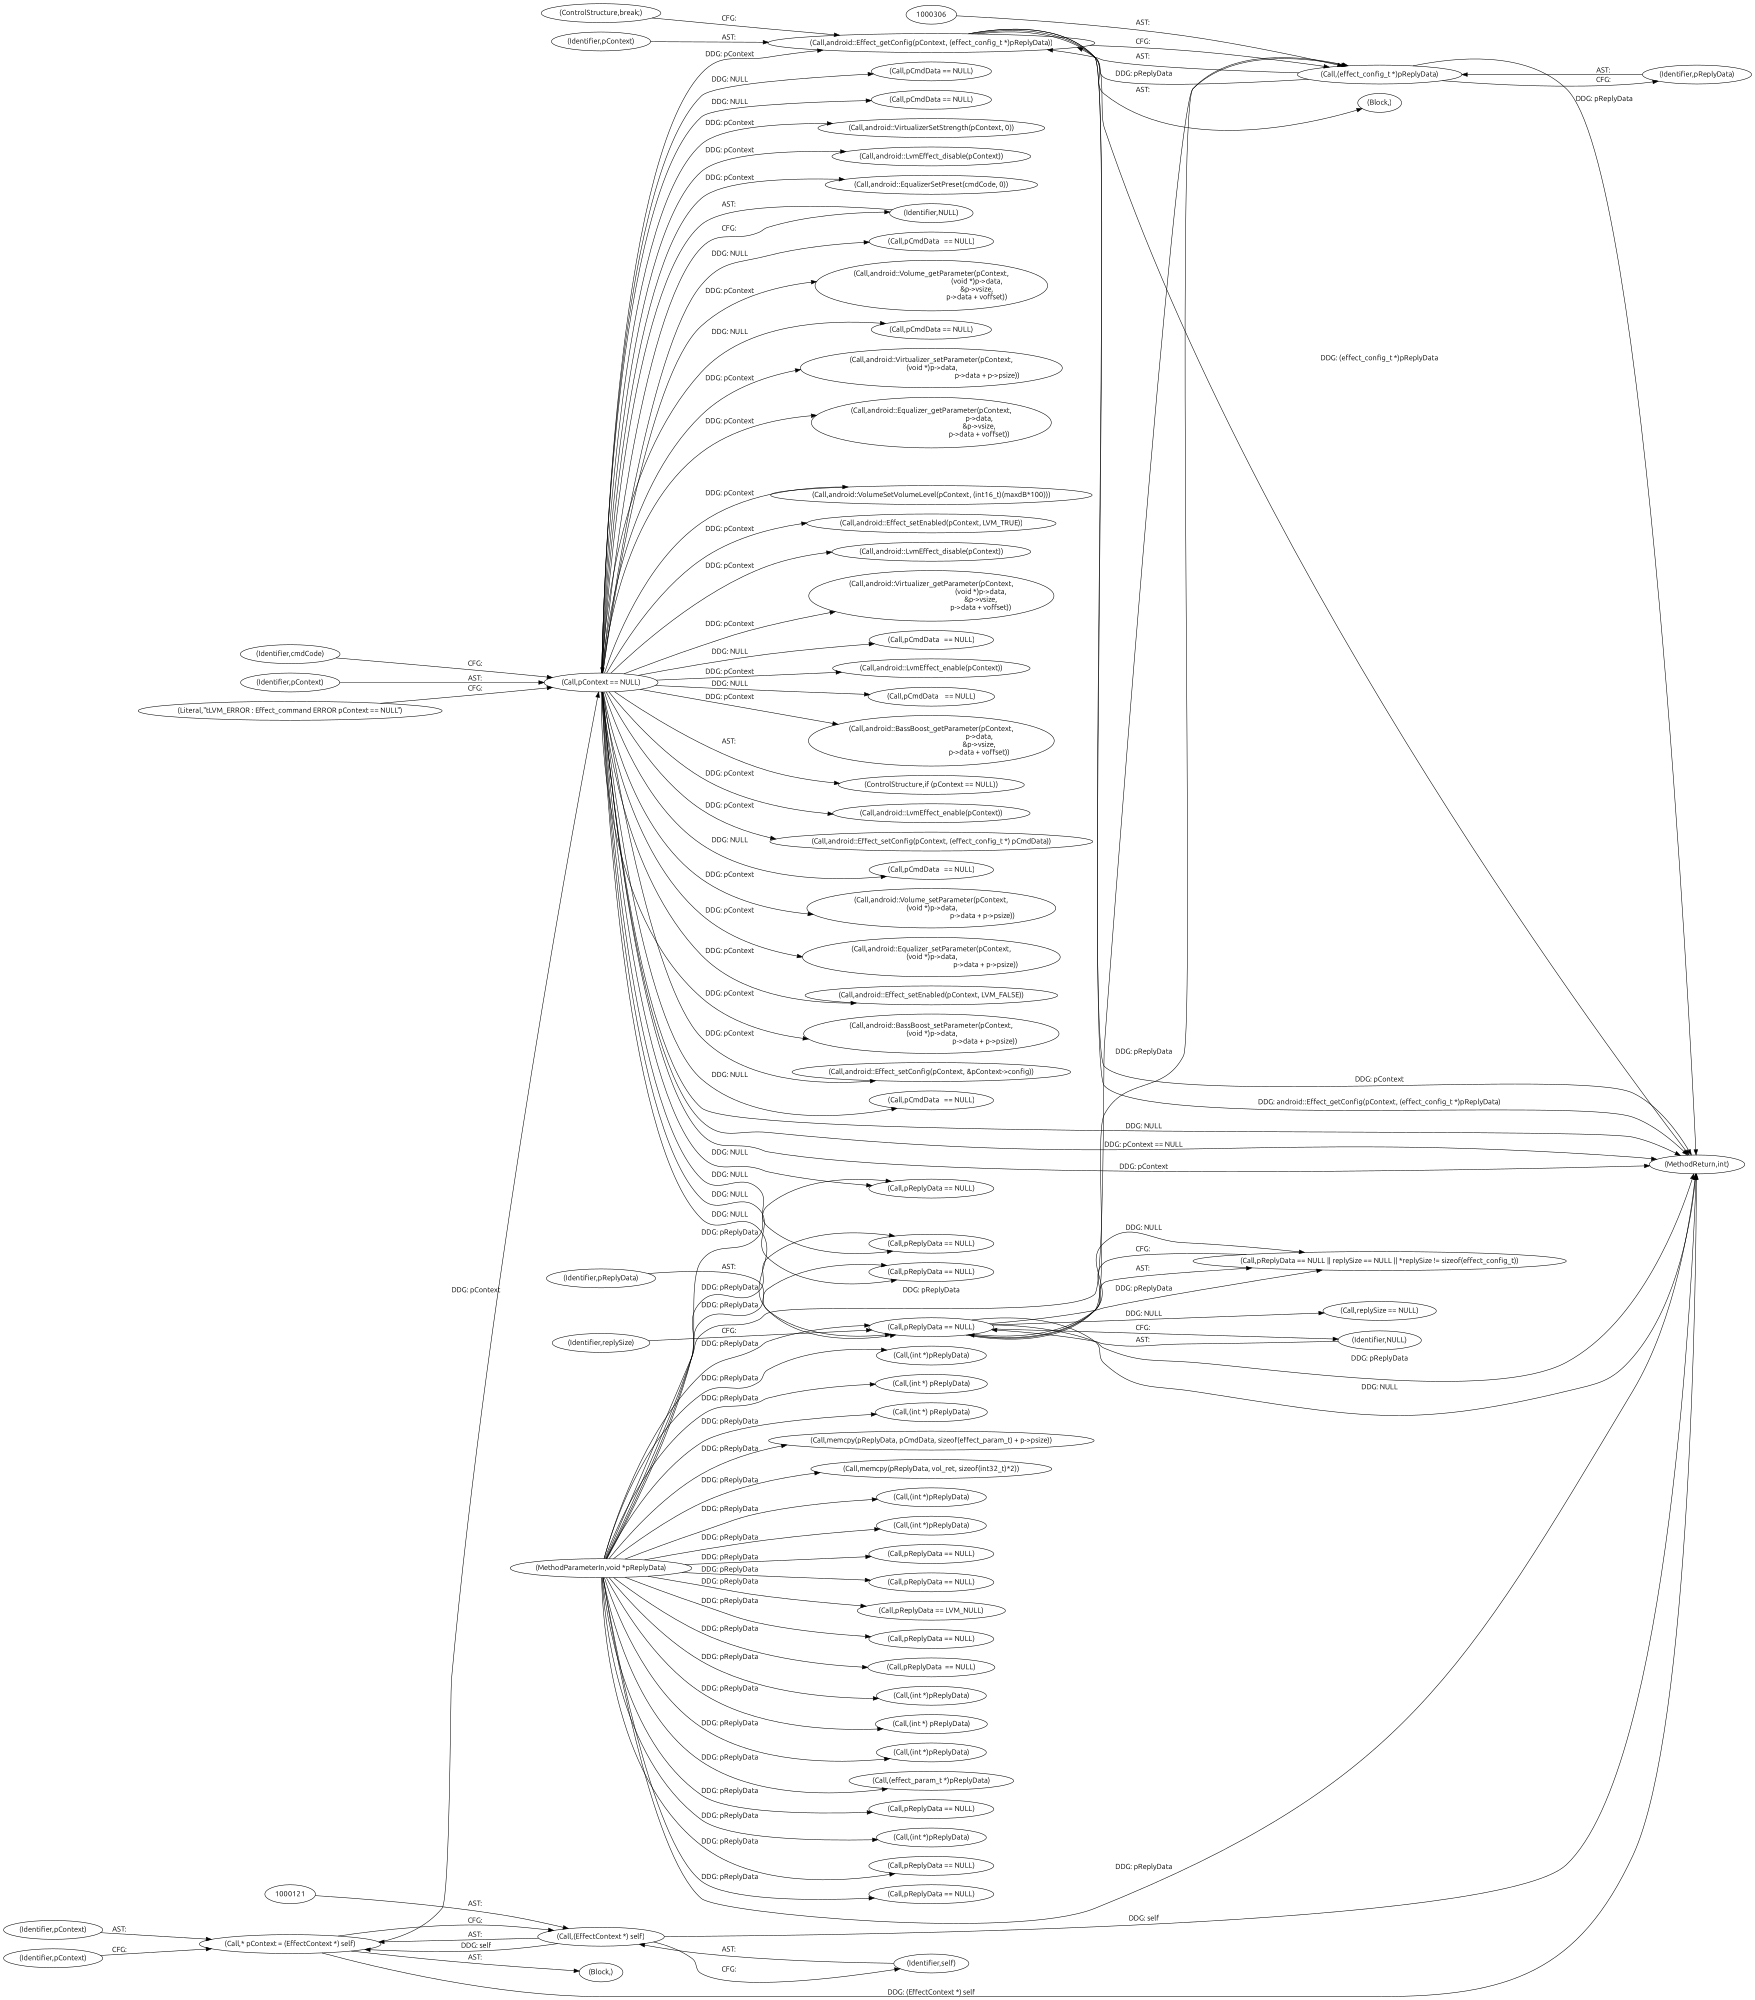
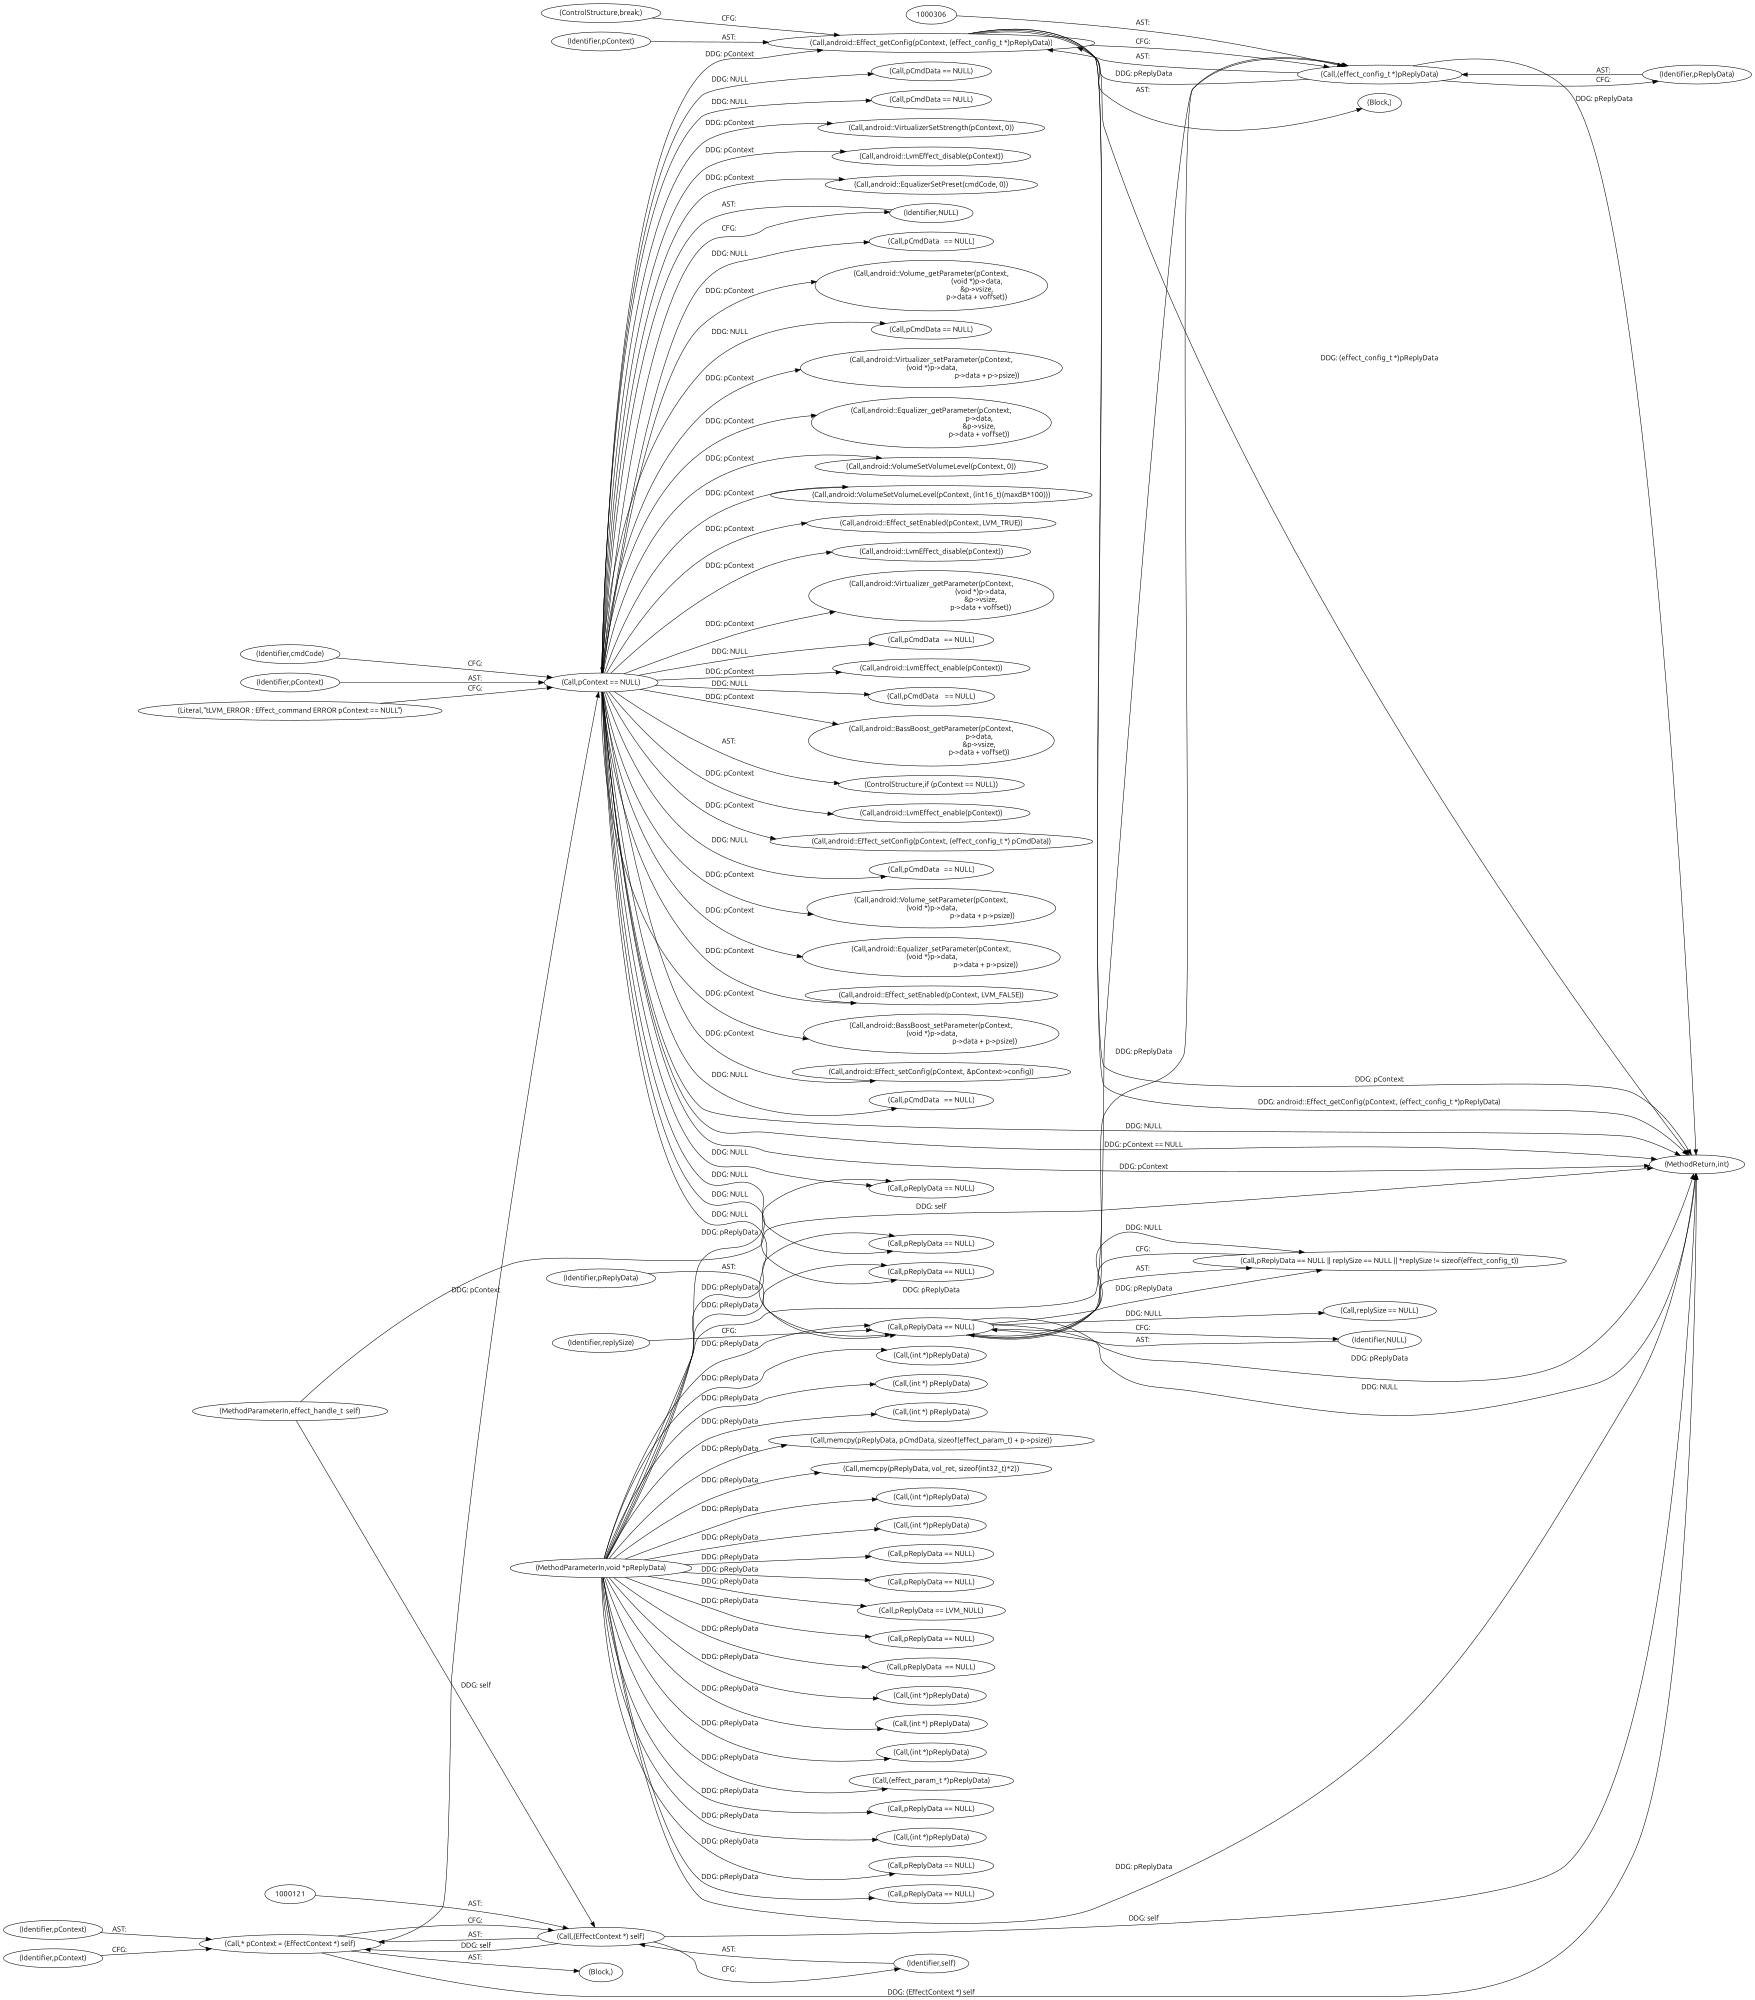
none -> (931, 467)
none -> (290, 1411)
